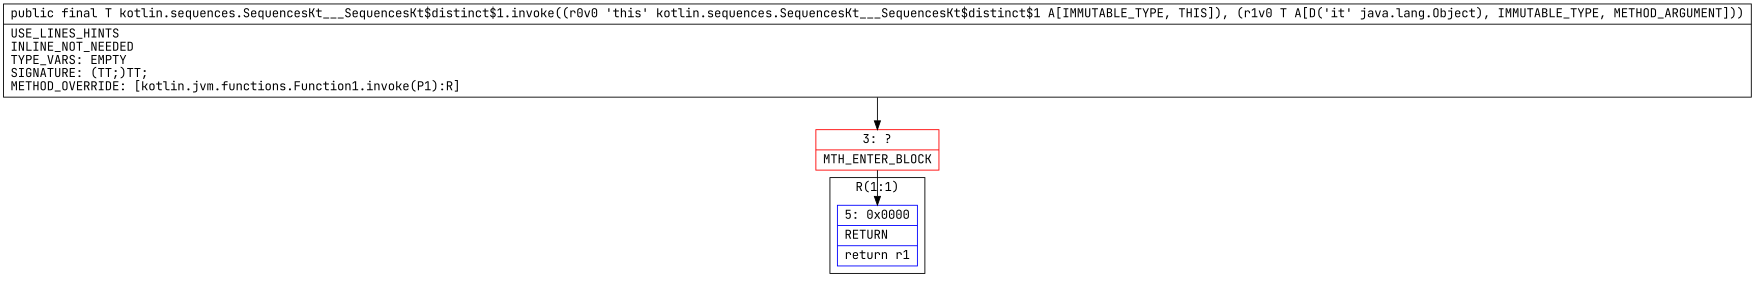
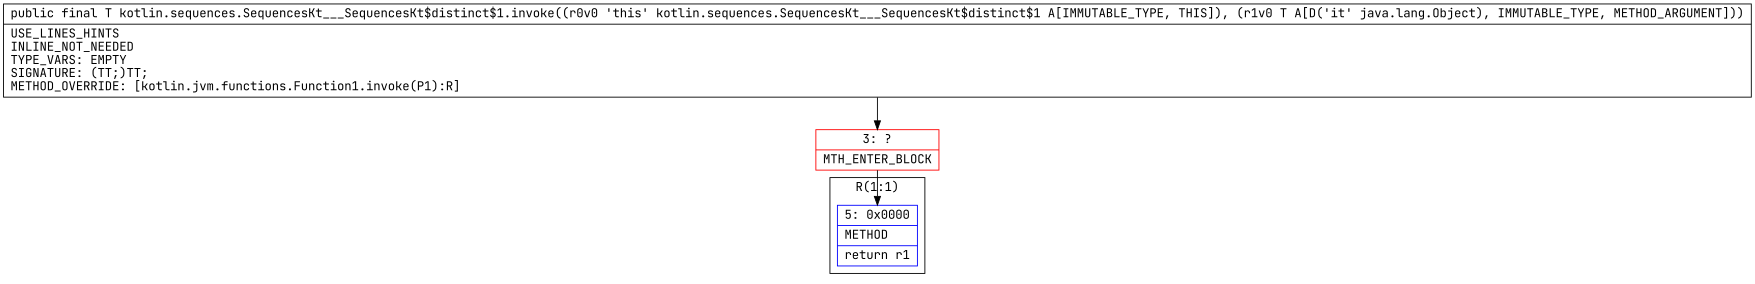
(866, 235) -> (866, 235)
